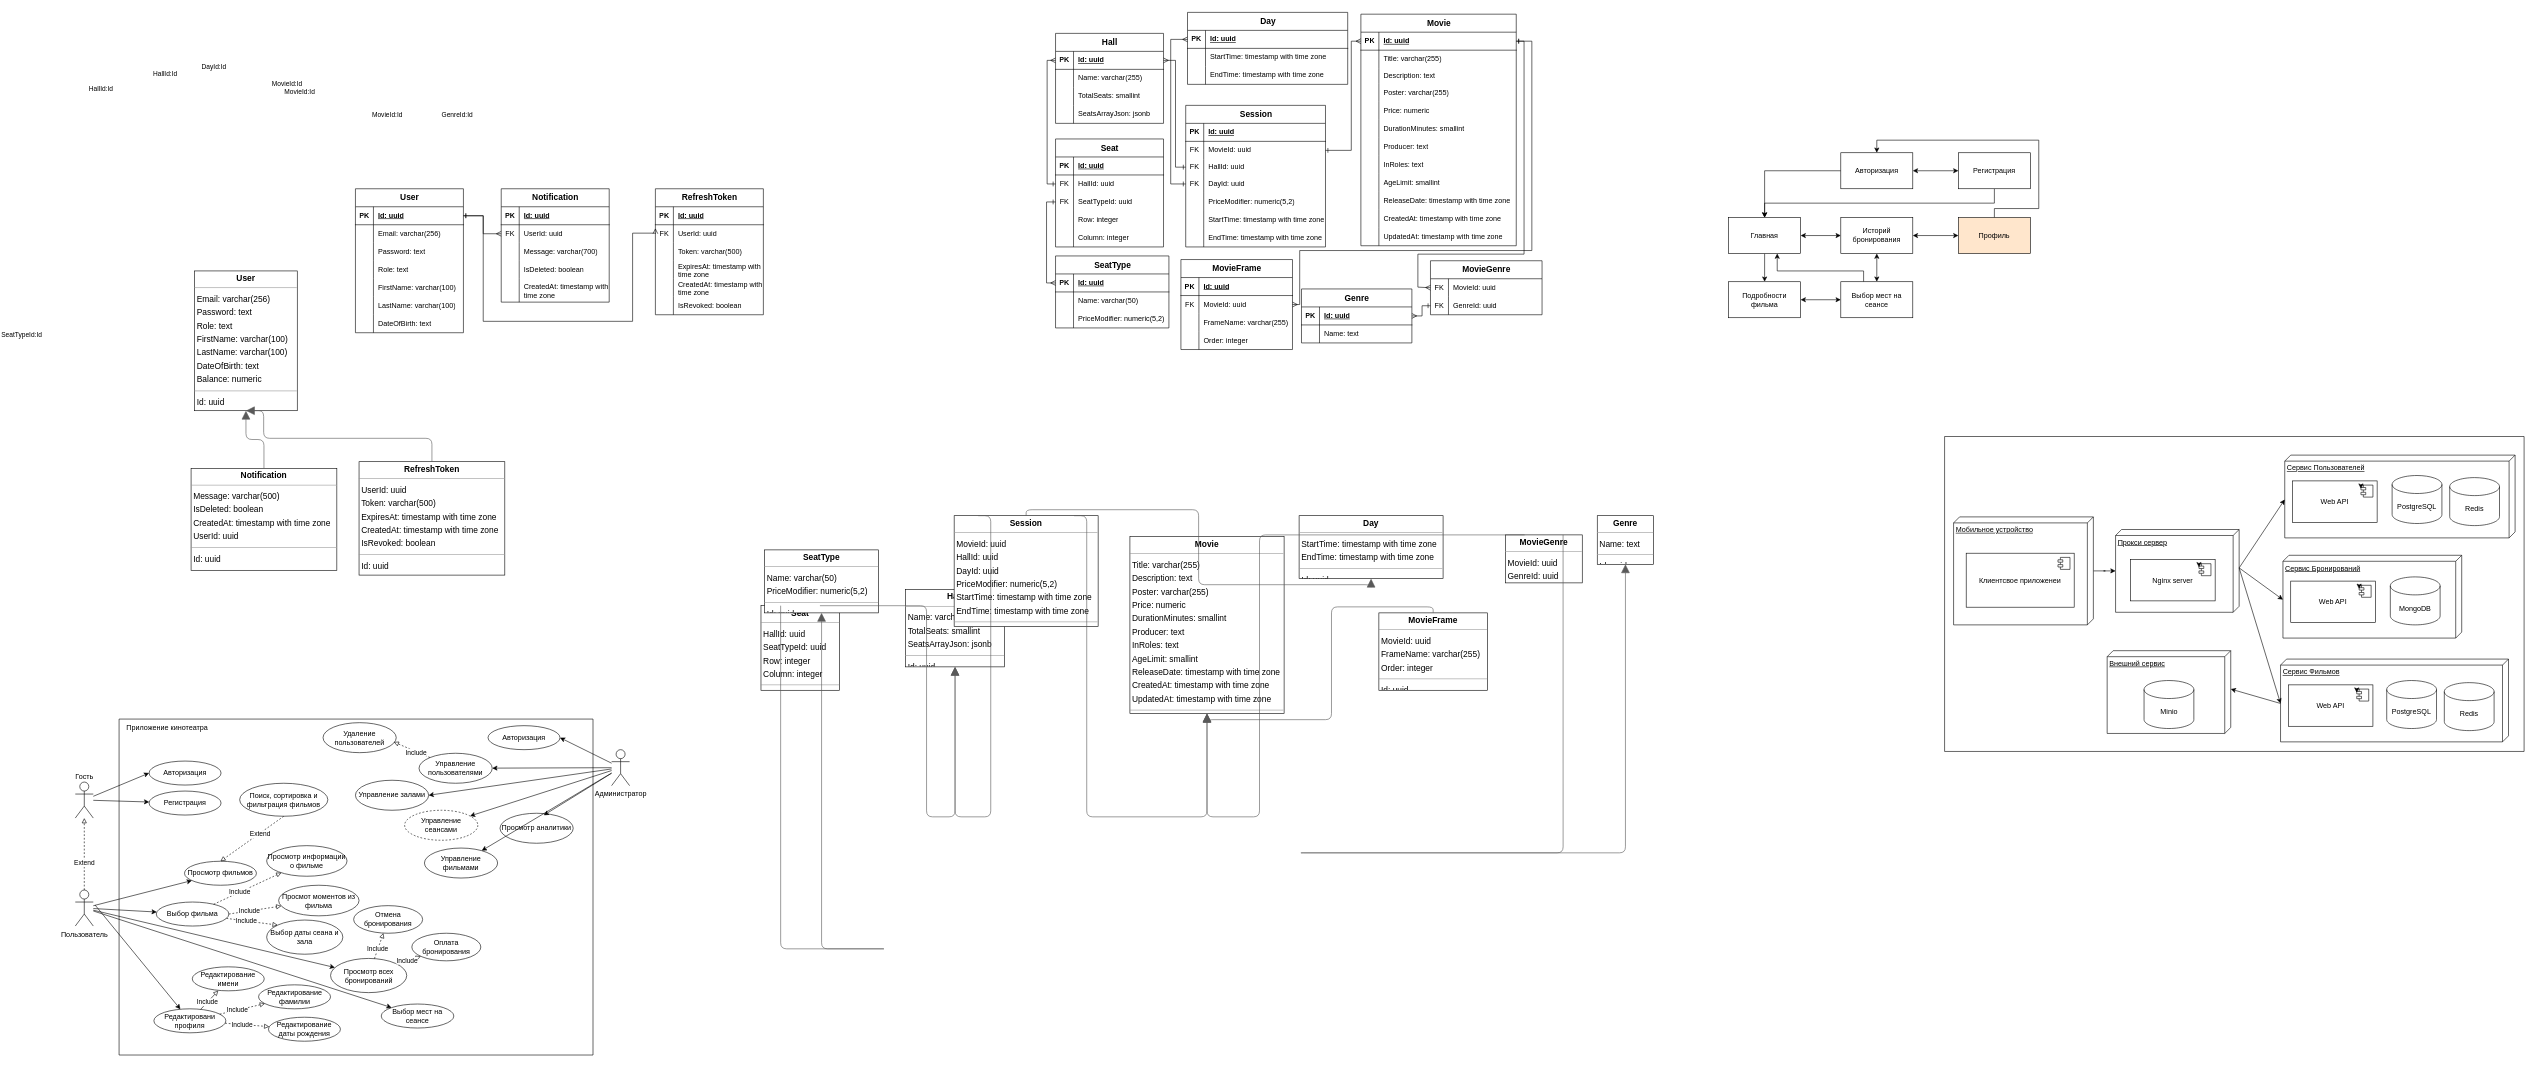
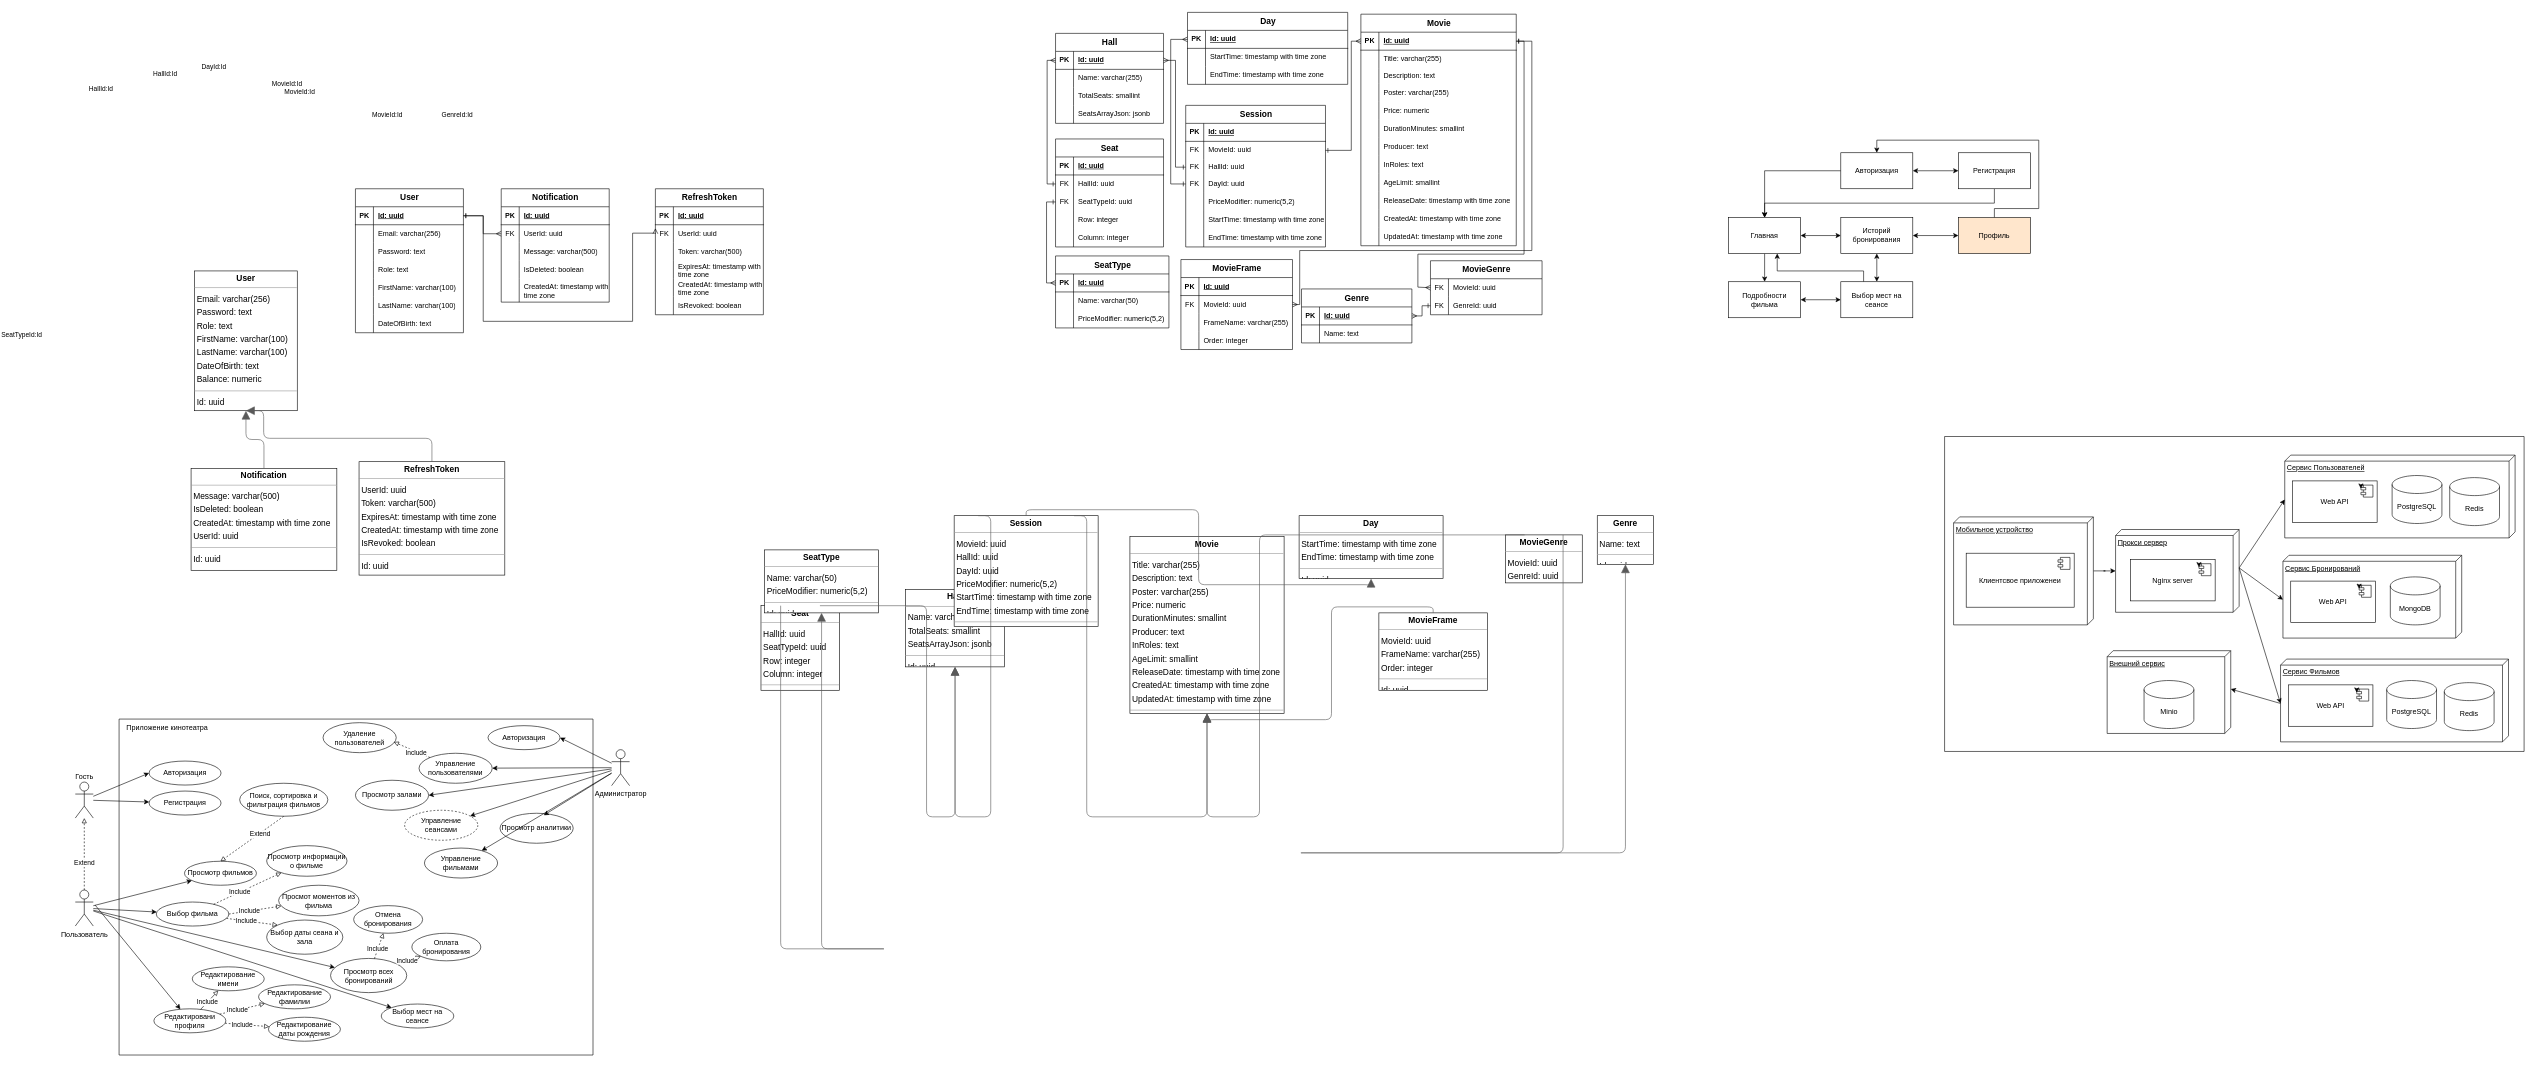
(565, 252) -> (565, 252)
(392, 795) -> (392, 795)
